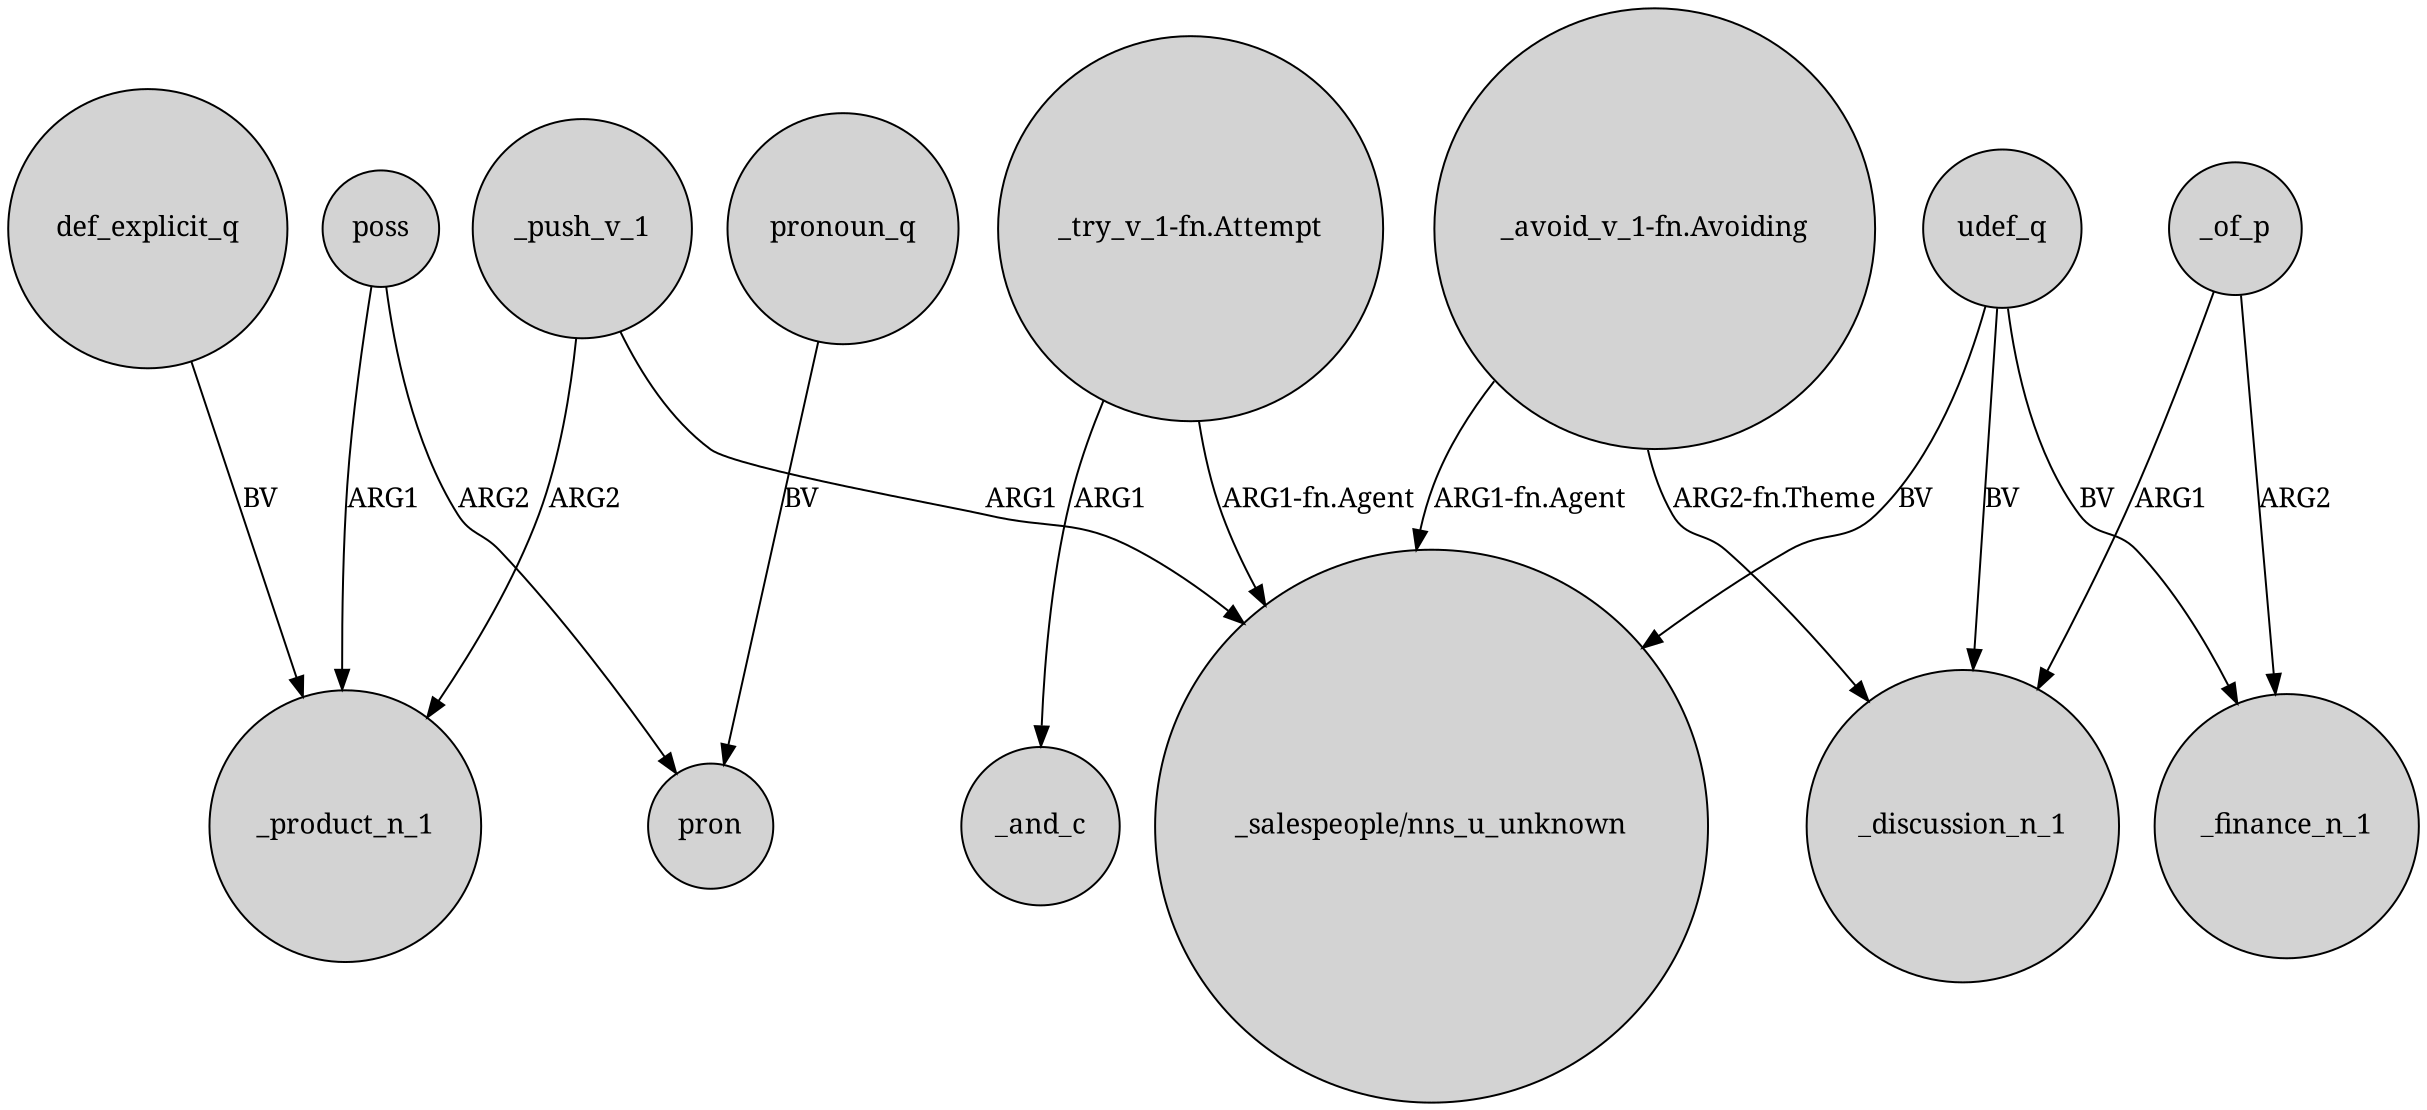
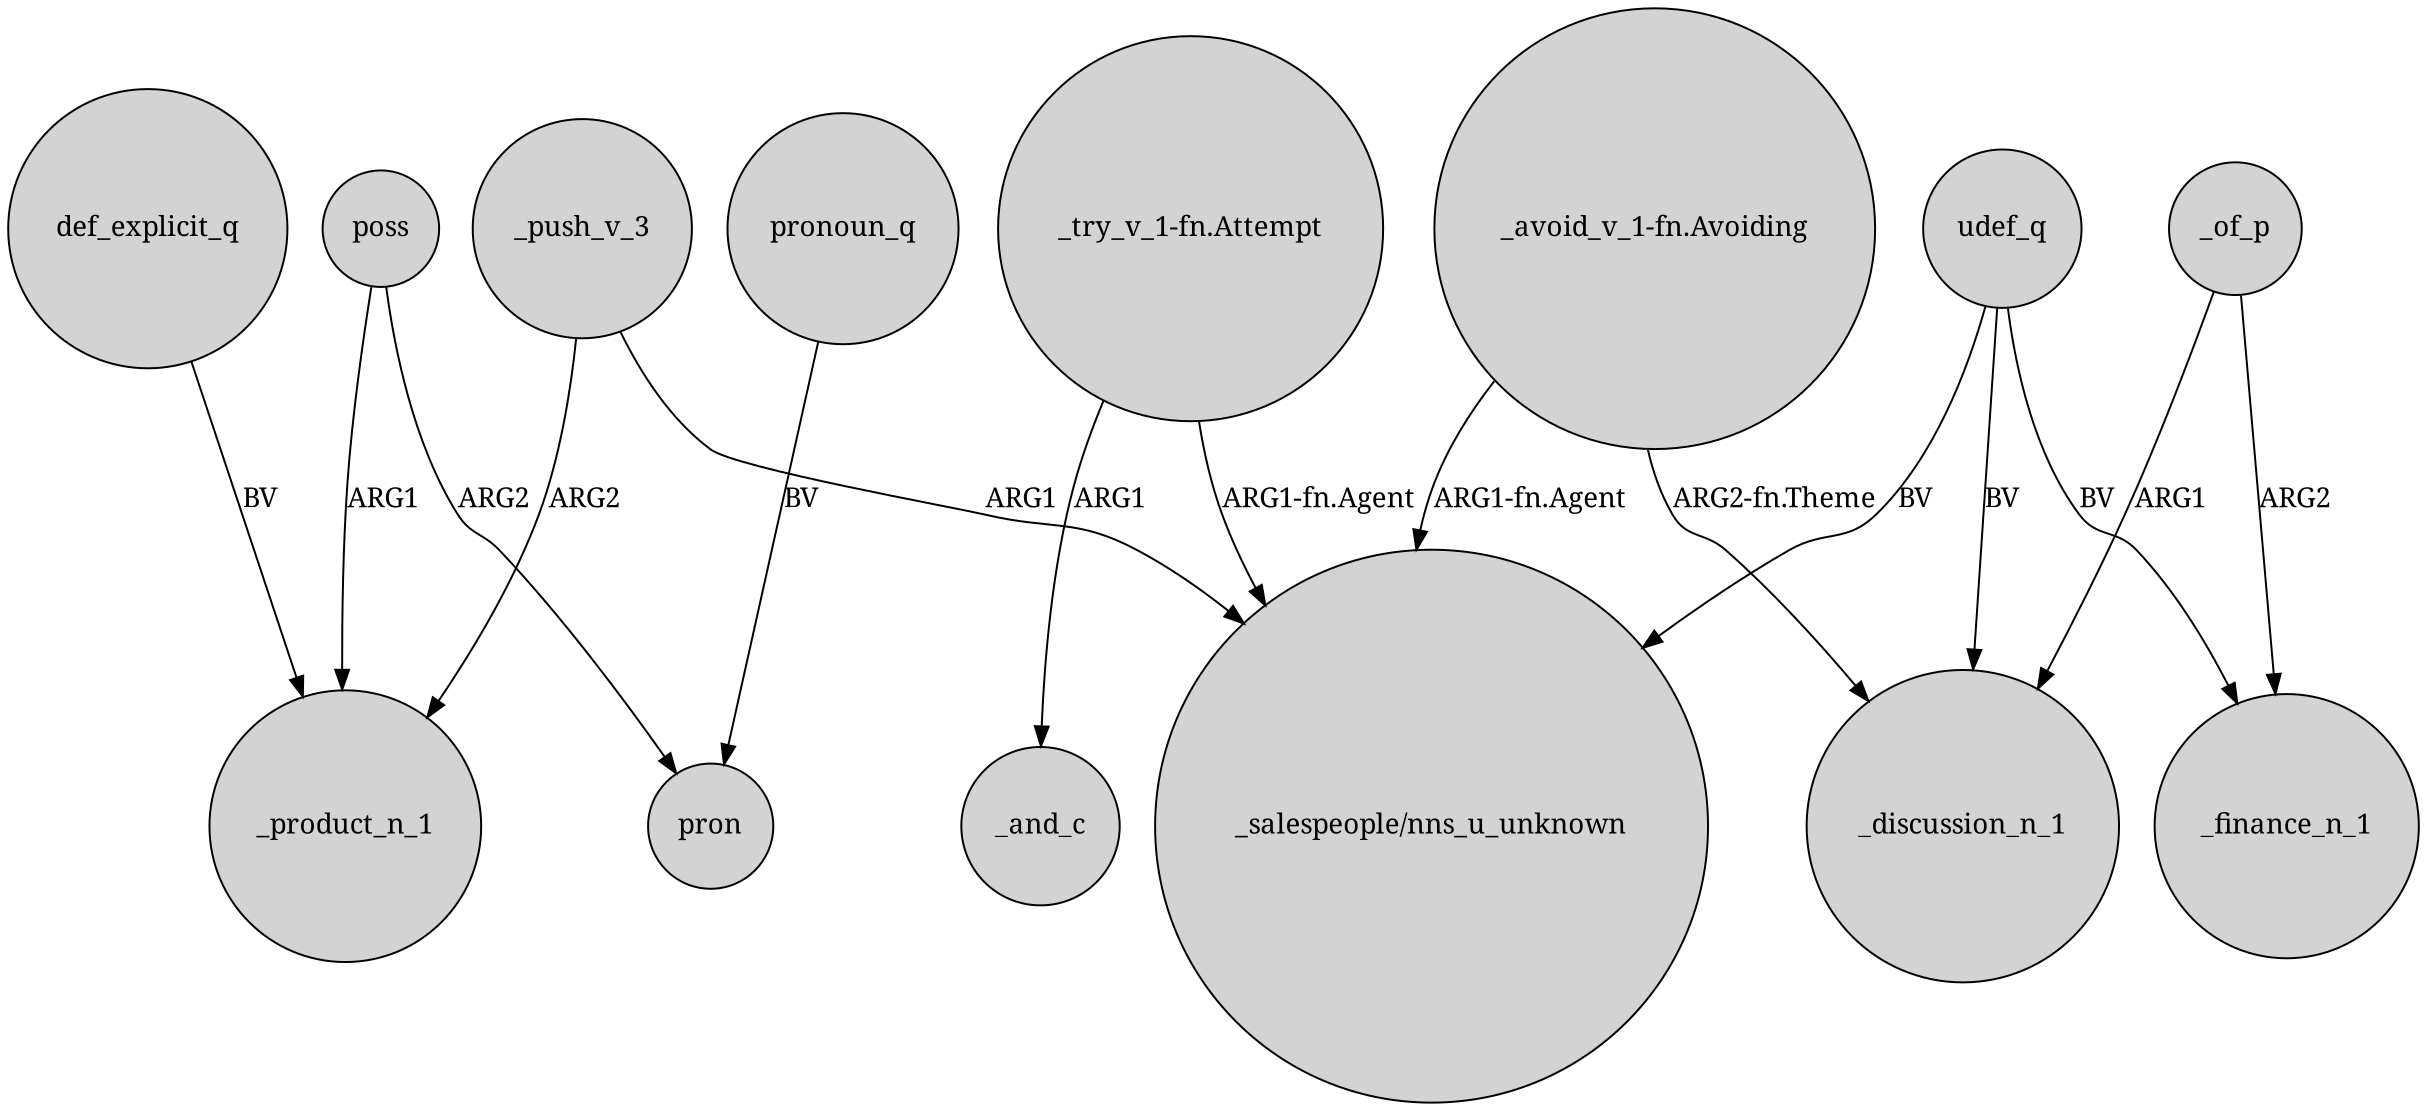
(582, 229) -> (582, 229)
